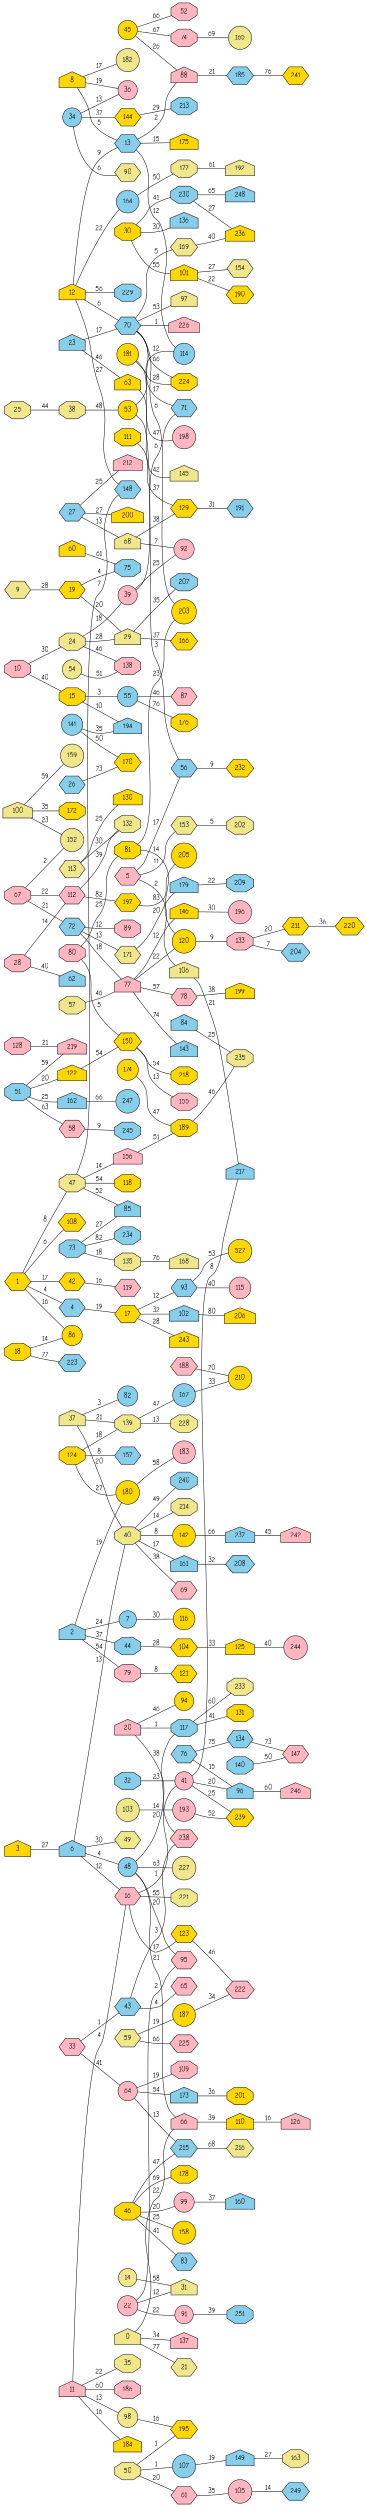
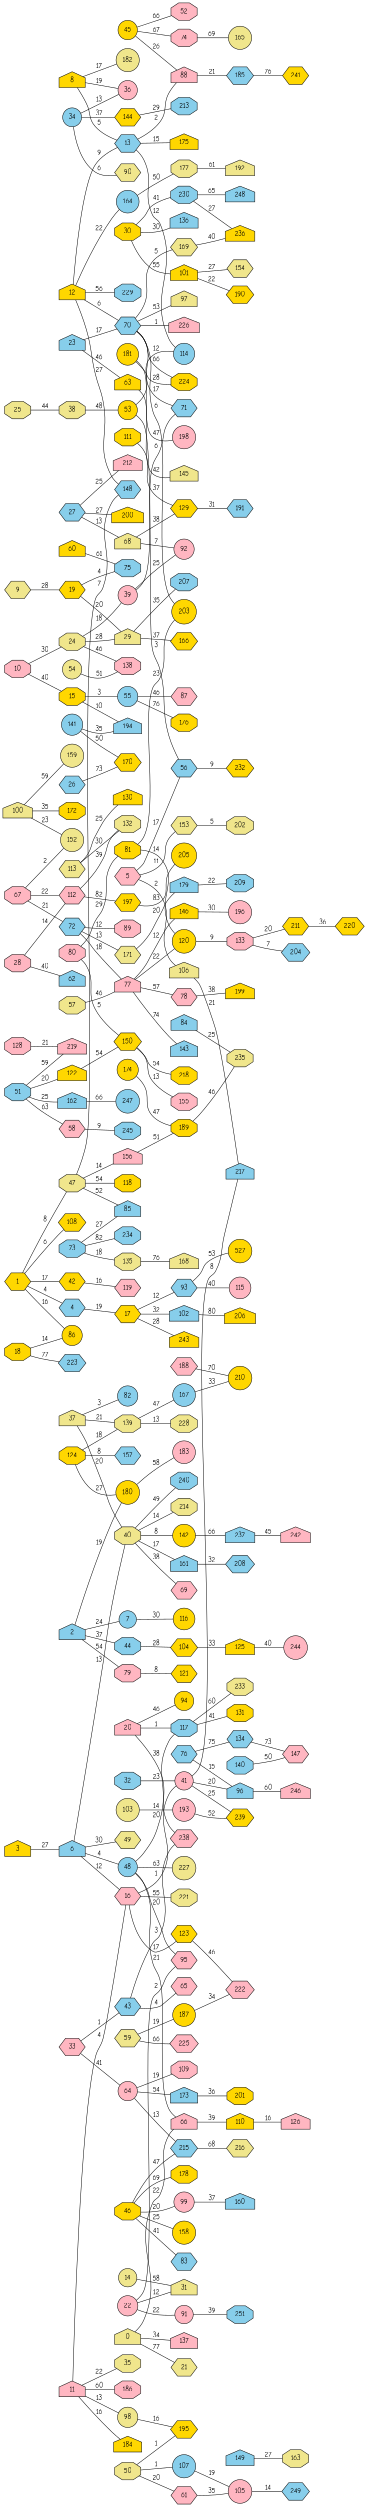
(99, 905) -> (99, 905)
(211, 2463) -> (212, 2479)
